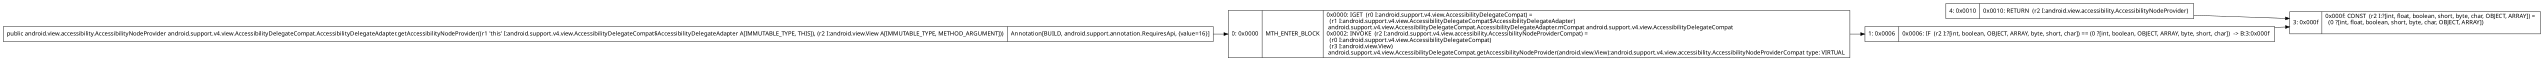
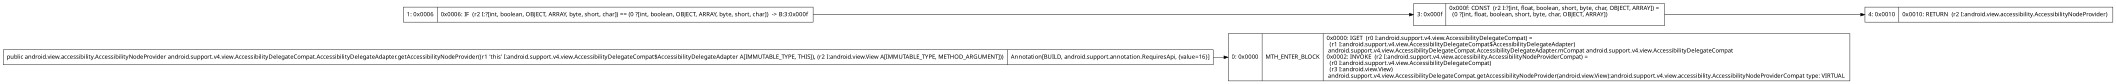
(2240, 17) -> (1763, 15)
(1855, 34) -> none
